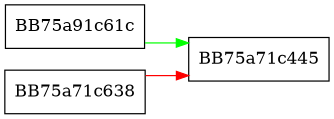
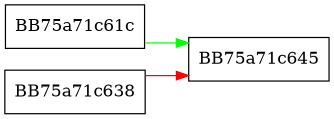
(75, 27) -> (75, 27)
(259, 59) -> (259, 59)
